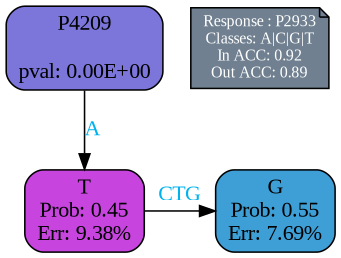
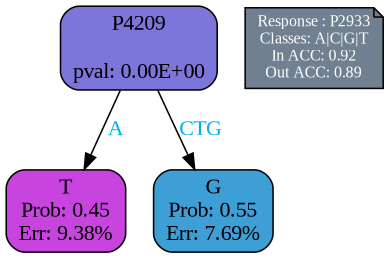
(172, 211) -> (173, 123)
